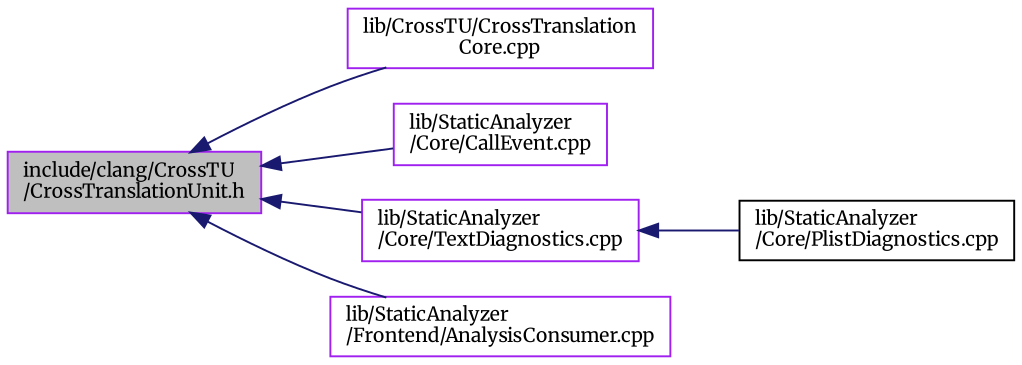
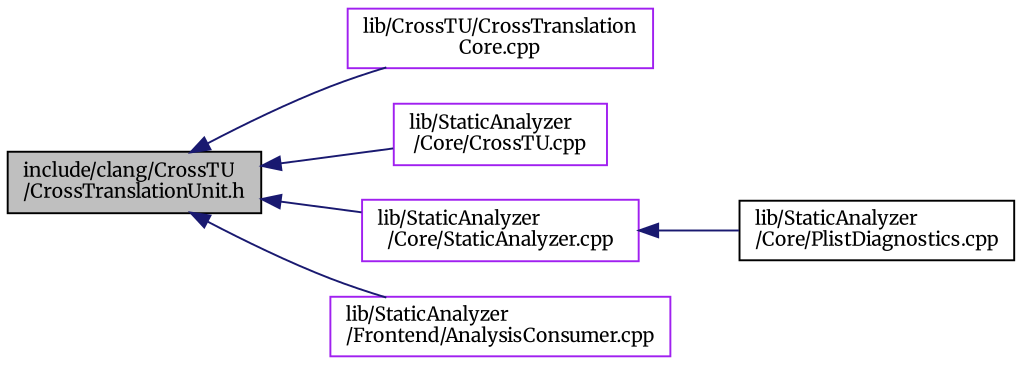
(500, 134) -> (500, 134)
(134, 182) -> (134, 182)
(500, 230) -> (500, 230)
